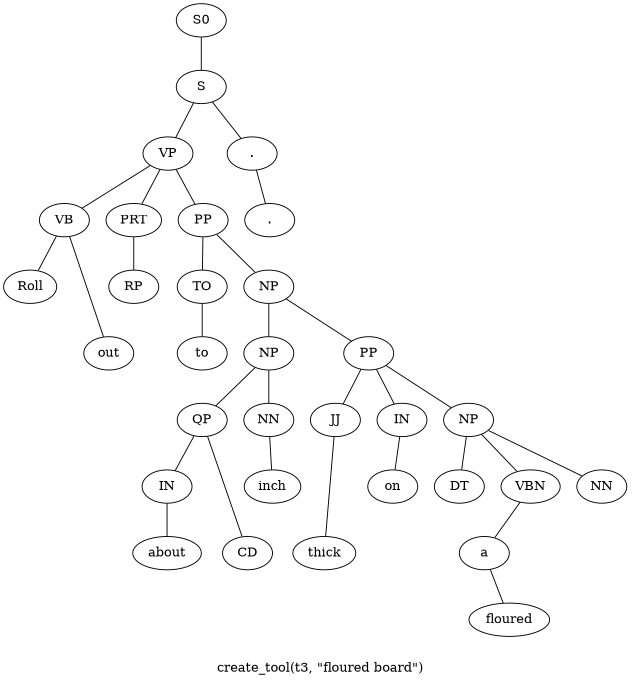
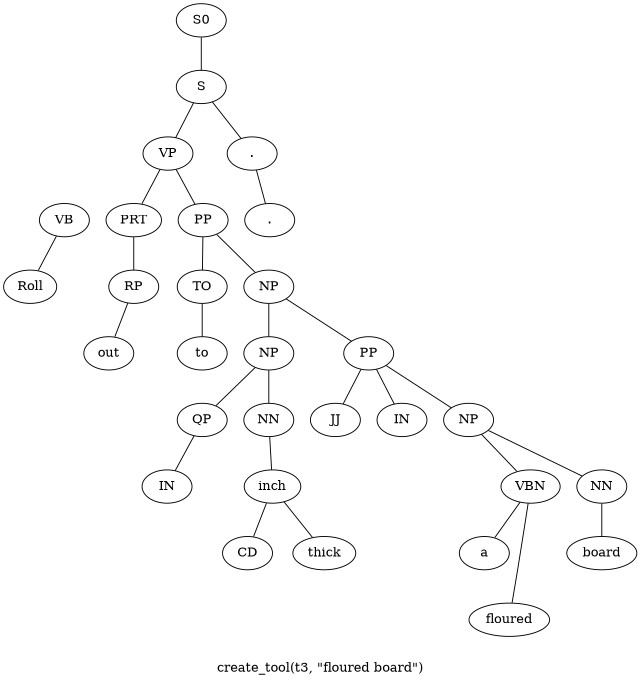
(116, 187) -> none
(87, 287) -> (121, 320)
(225, 487) -> (260, 520)
(330, 487) -> (298, 520)
(393, 487) -> none
(459, 487) -> none
(167, 553) -> none
none -> (602, 553)
(497, 586) -> (520, 553)
